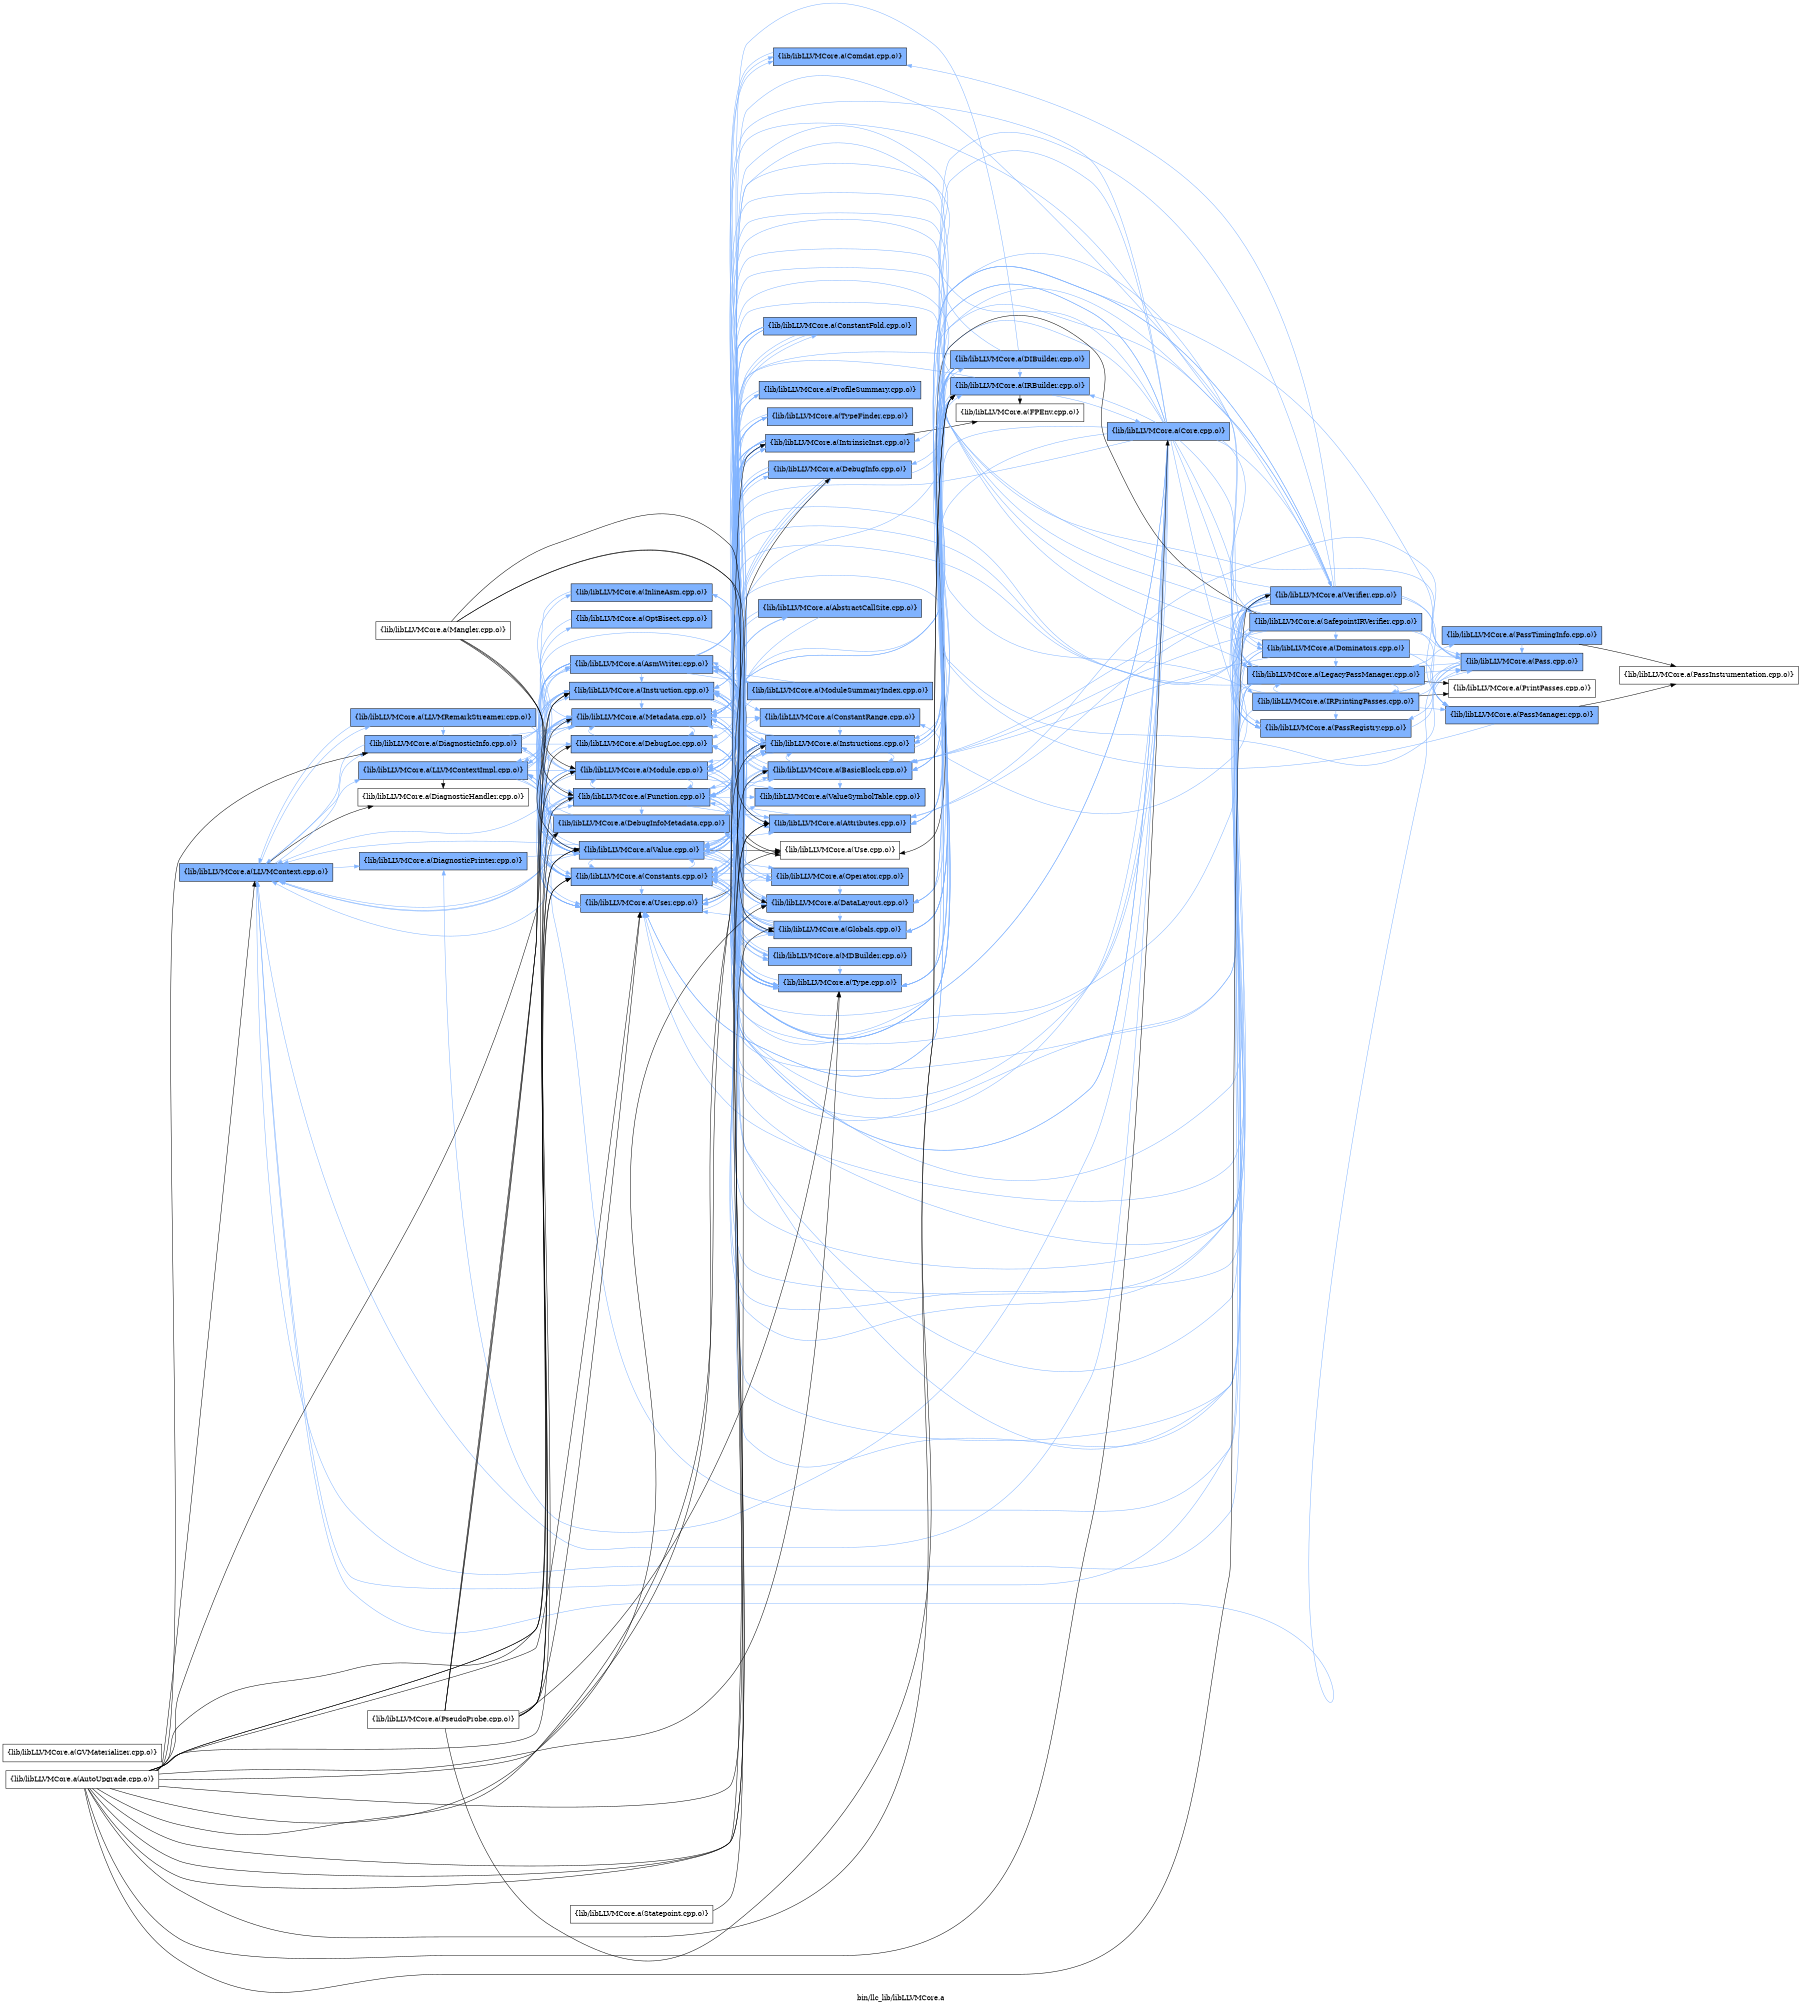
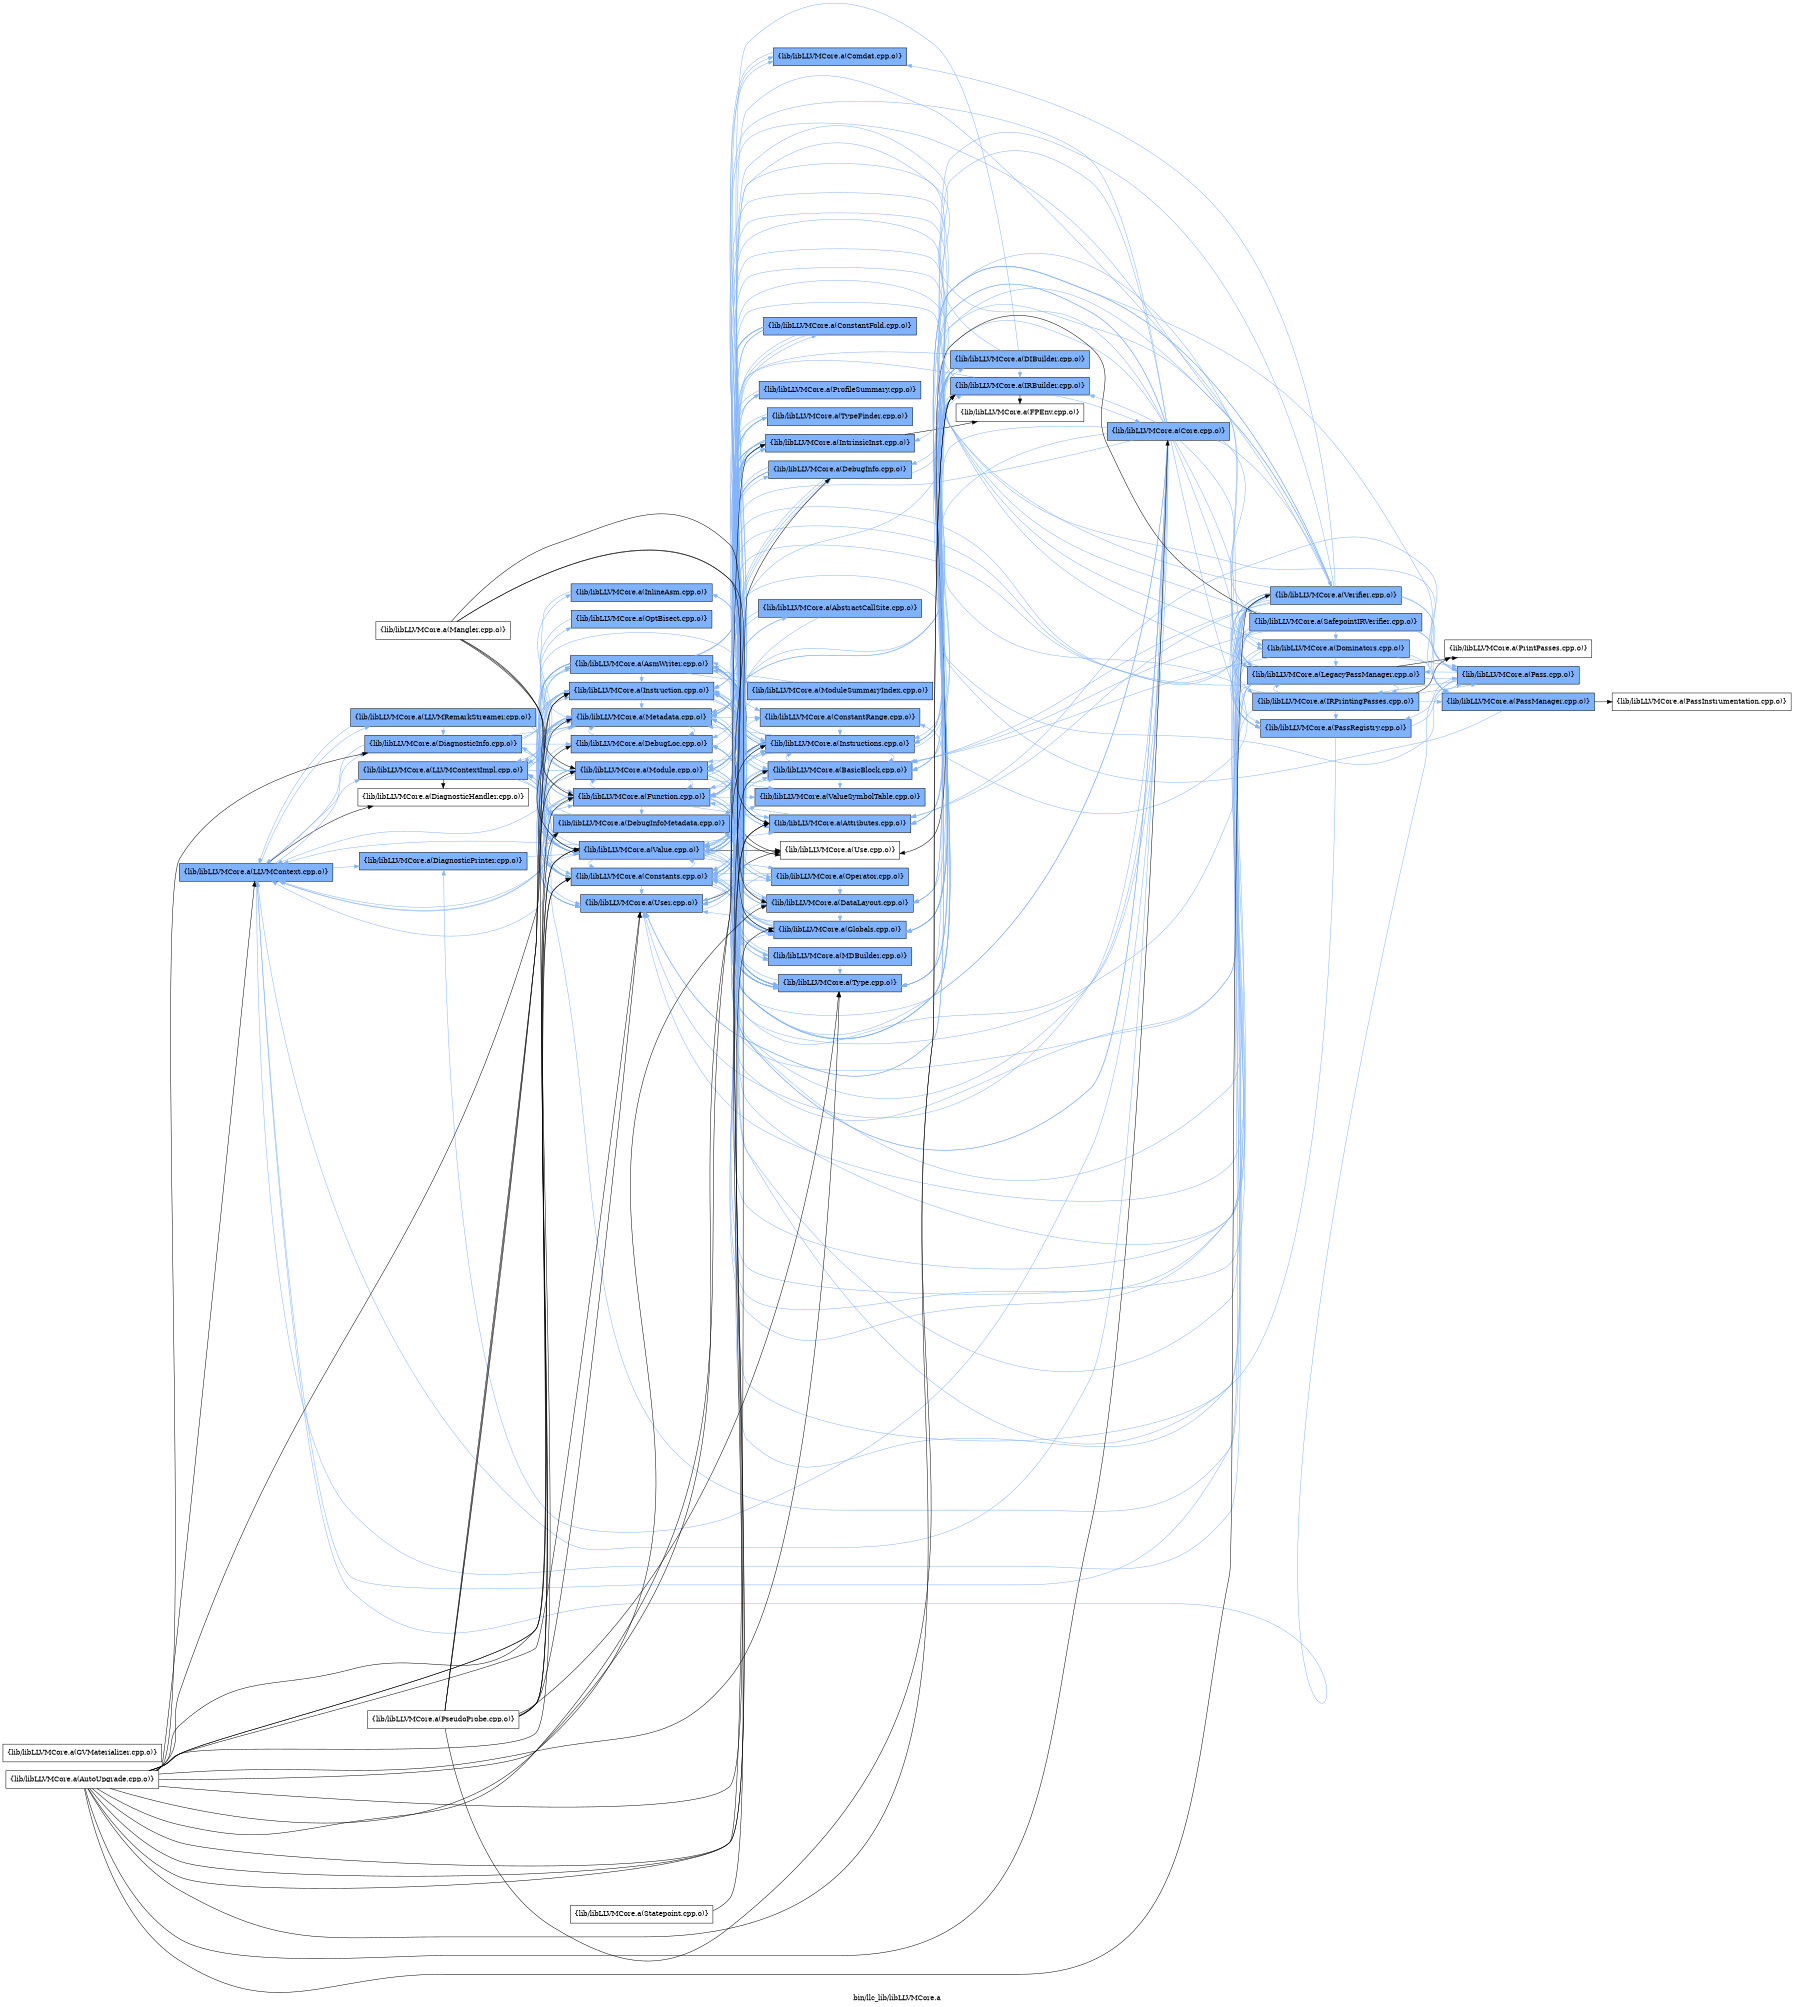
(1522, 635) -> none
none -> (942, 668)
(1162, 1433) -> (1034, 1436)
